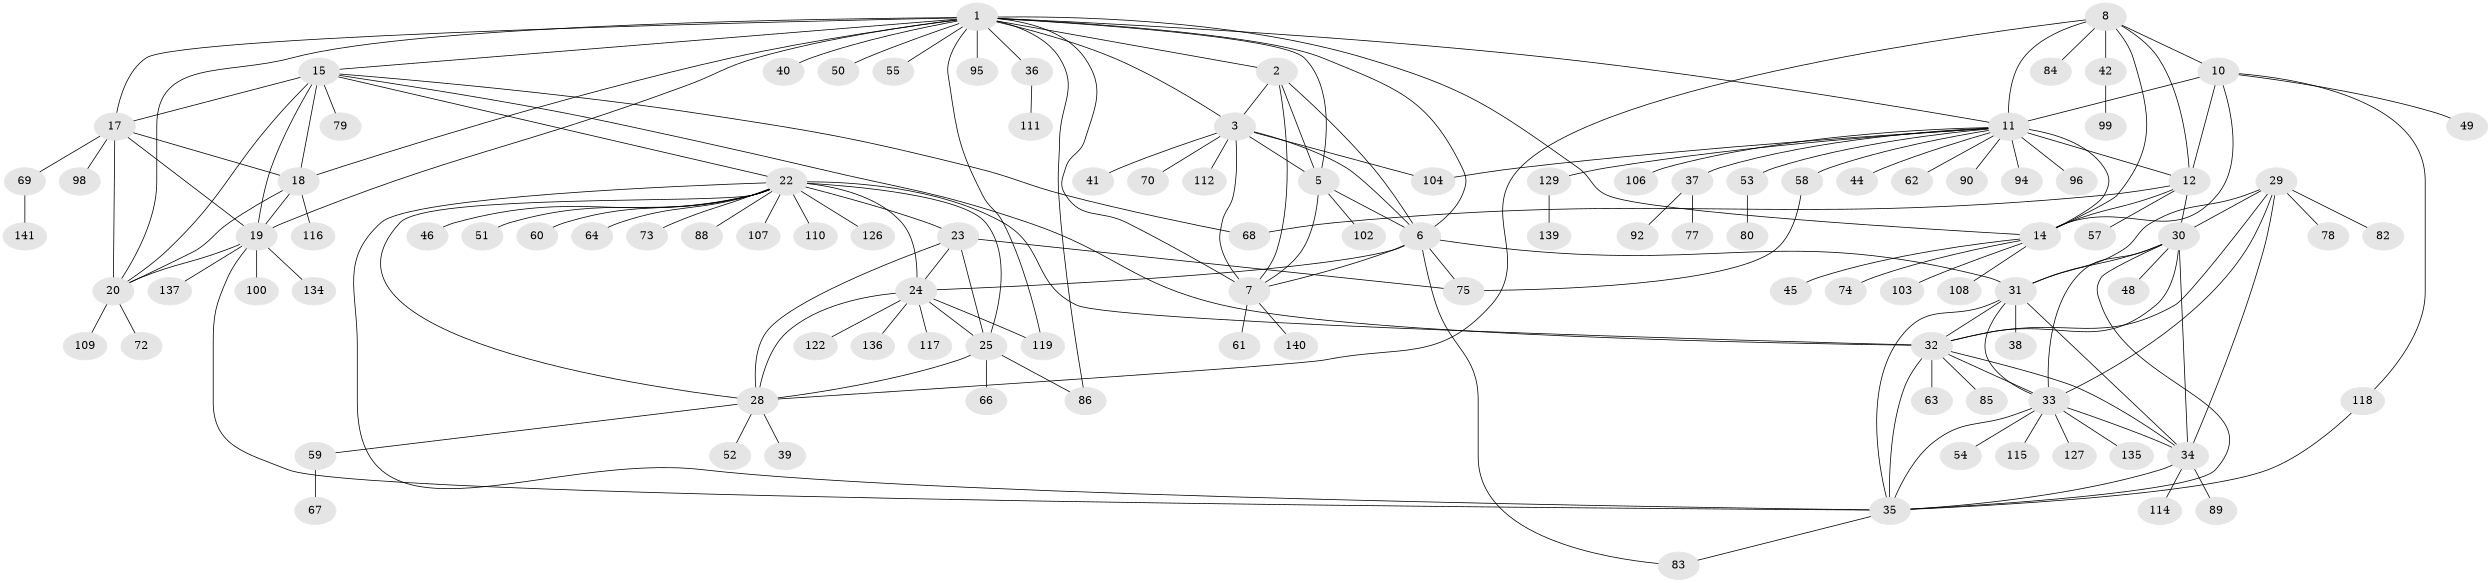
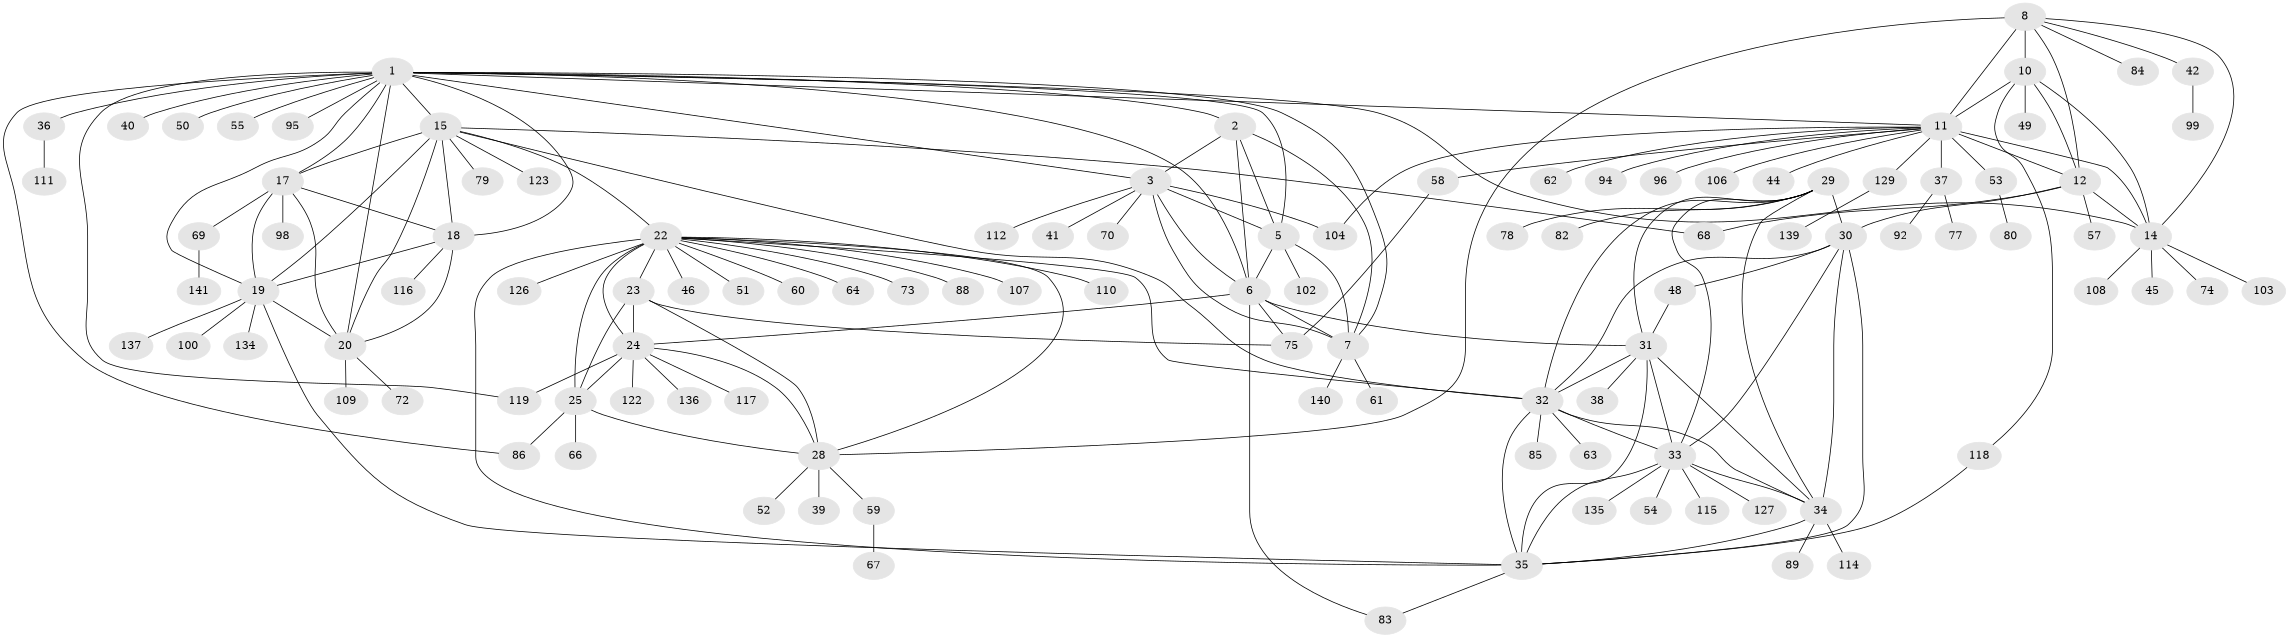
none -> (539, 181)
(1967, 181) -> none
(2097, 264) -> (1661, 319)
